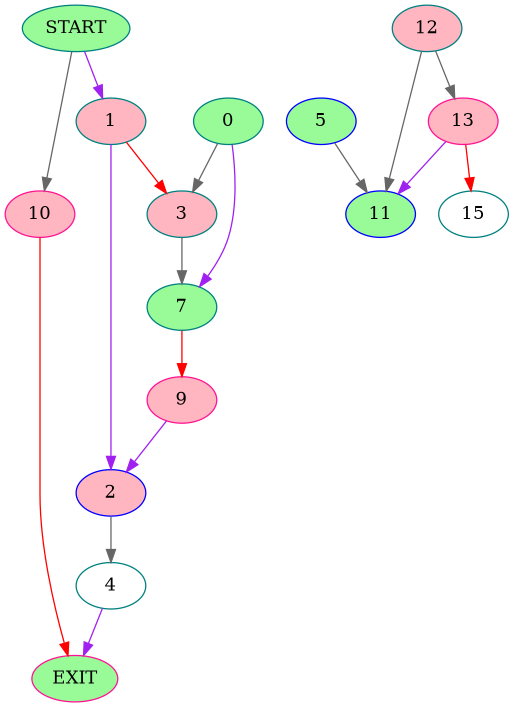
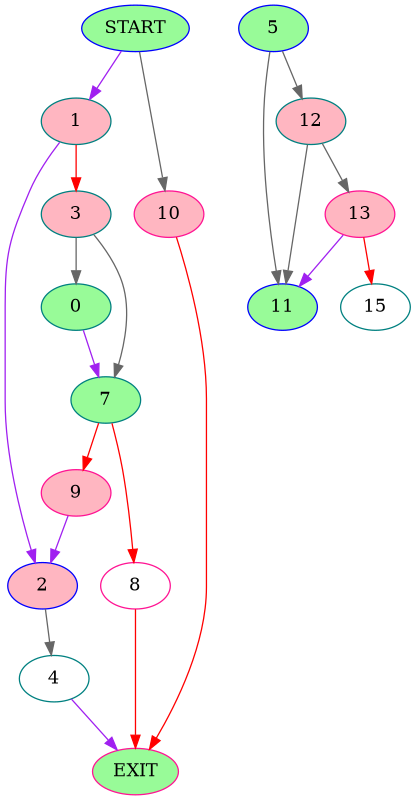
(76, 28) -> (135, 28)
none -> (290, 69)
(208, 162) -> (76, 254)
none -> (135, 586)
